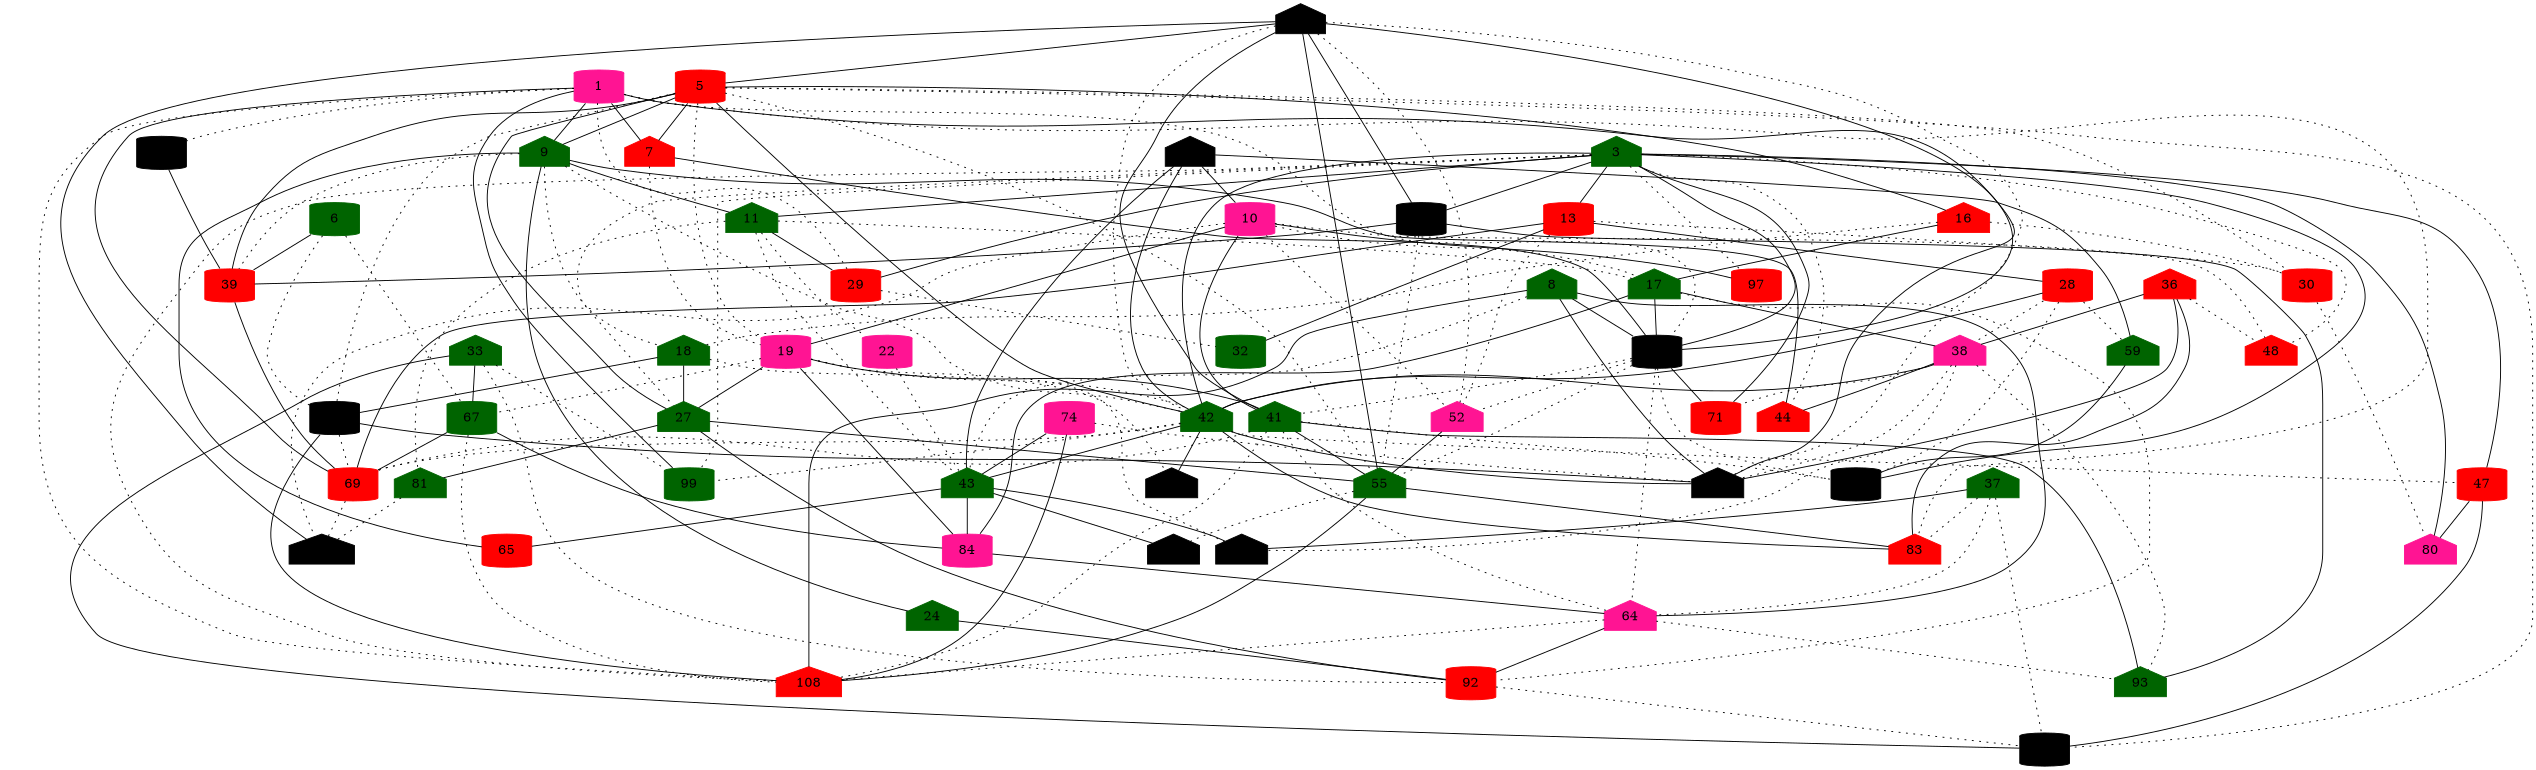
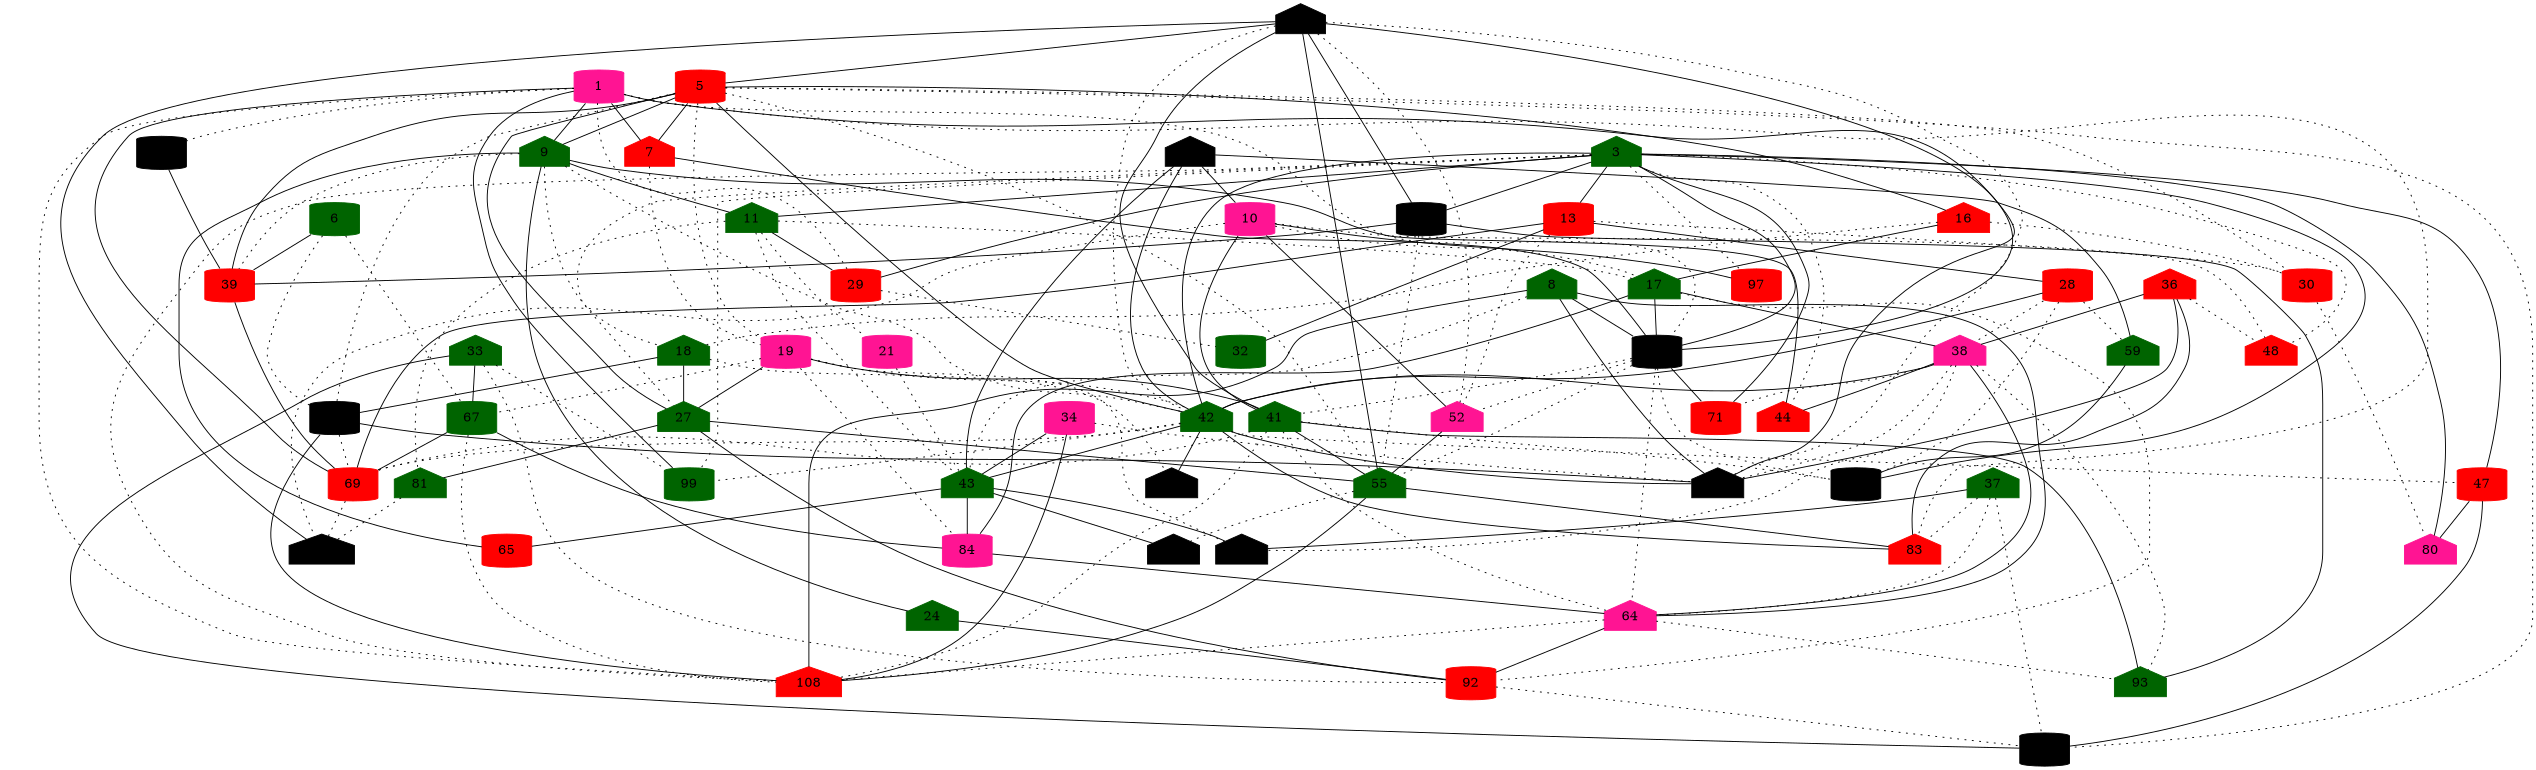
(1018, 285) -> none
(1365, 329) -> (1365, 329)
(887, 352) -> (887, 352)
(1069, 418) -> (1069, 418)
(877, 451) -> (877, 451)
none -> (1936, 581)
